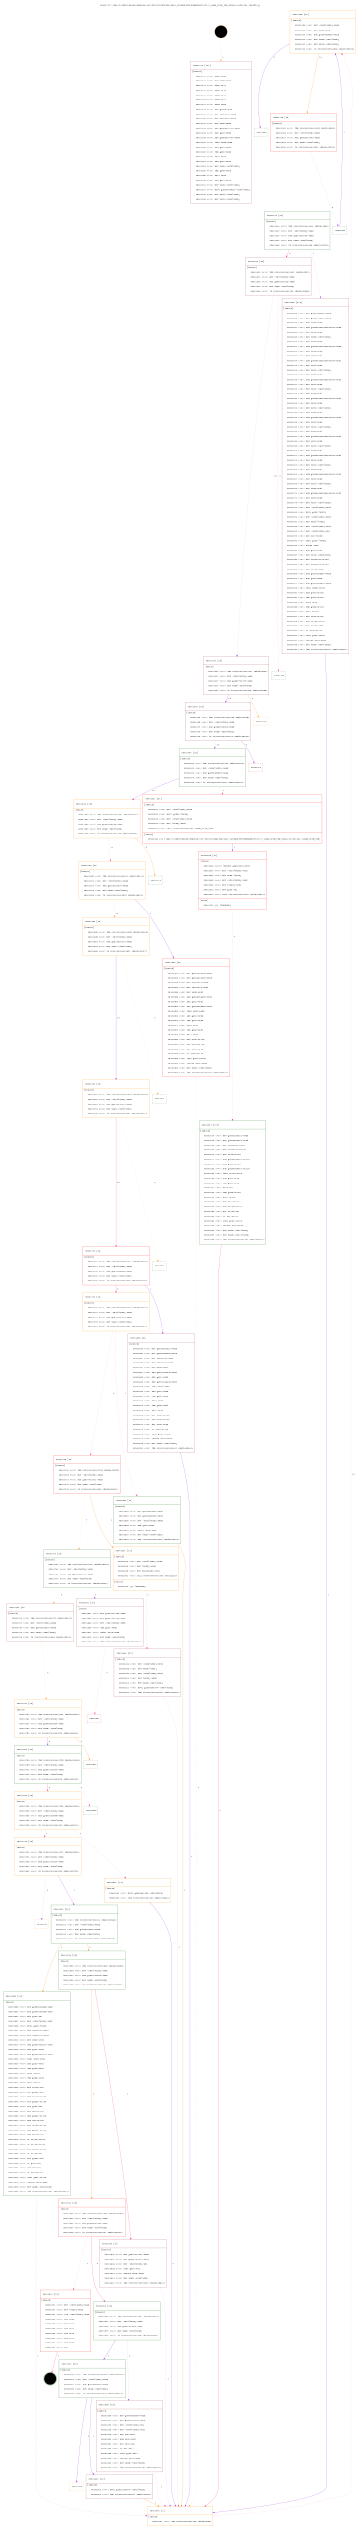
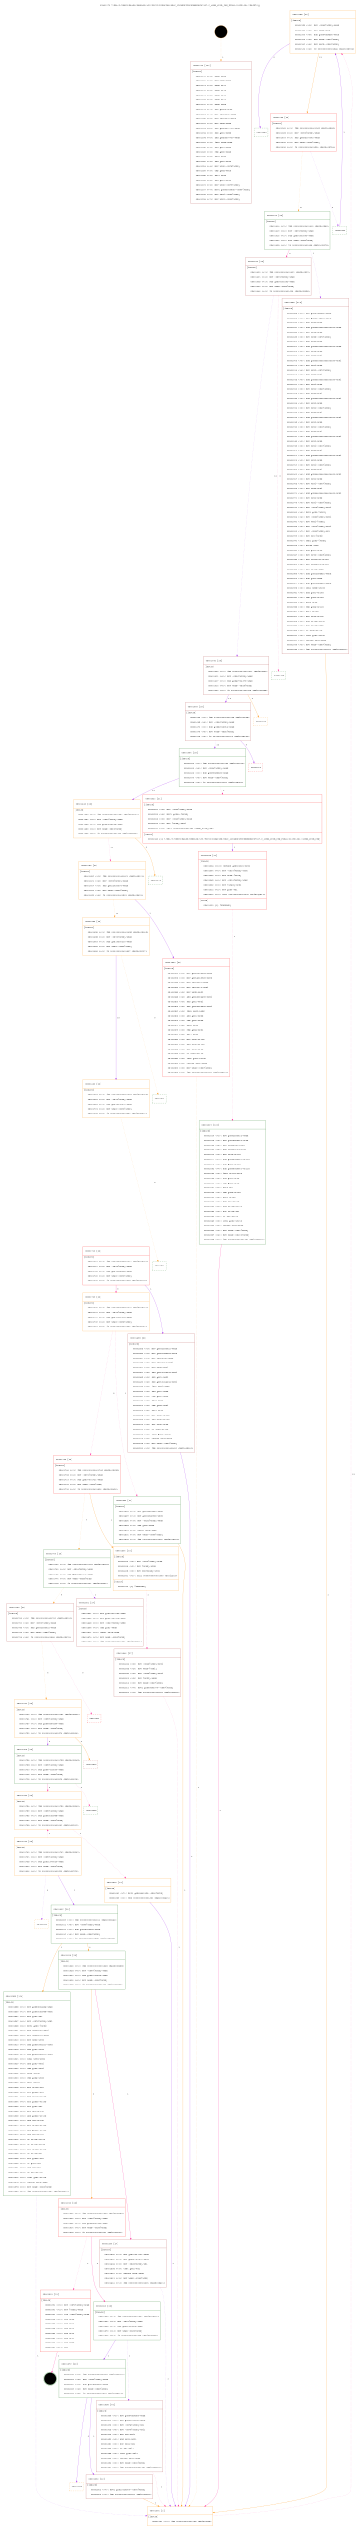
none -> (300, 180)
(116, 1181) -> none
(326, 1628) -> (326, 1628)
(100, 1679) -> (71, 1677)
(45, 1833) -> (48, 1834)
